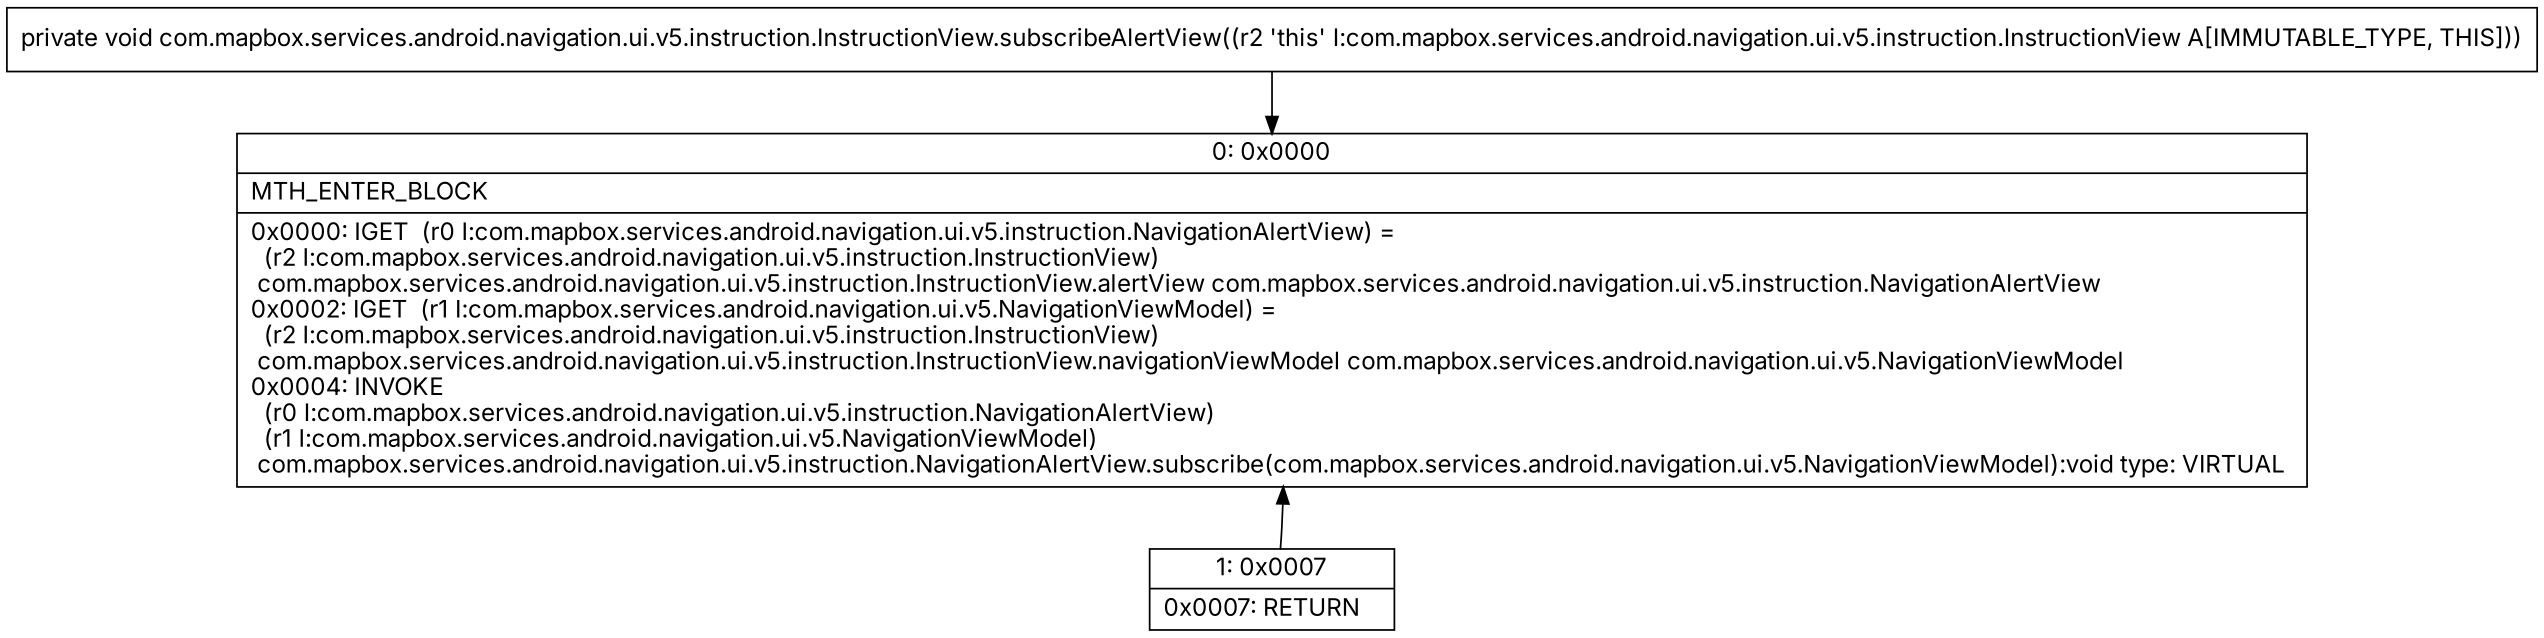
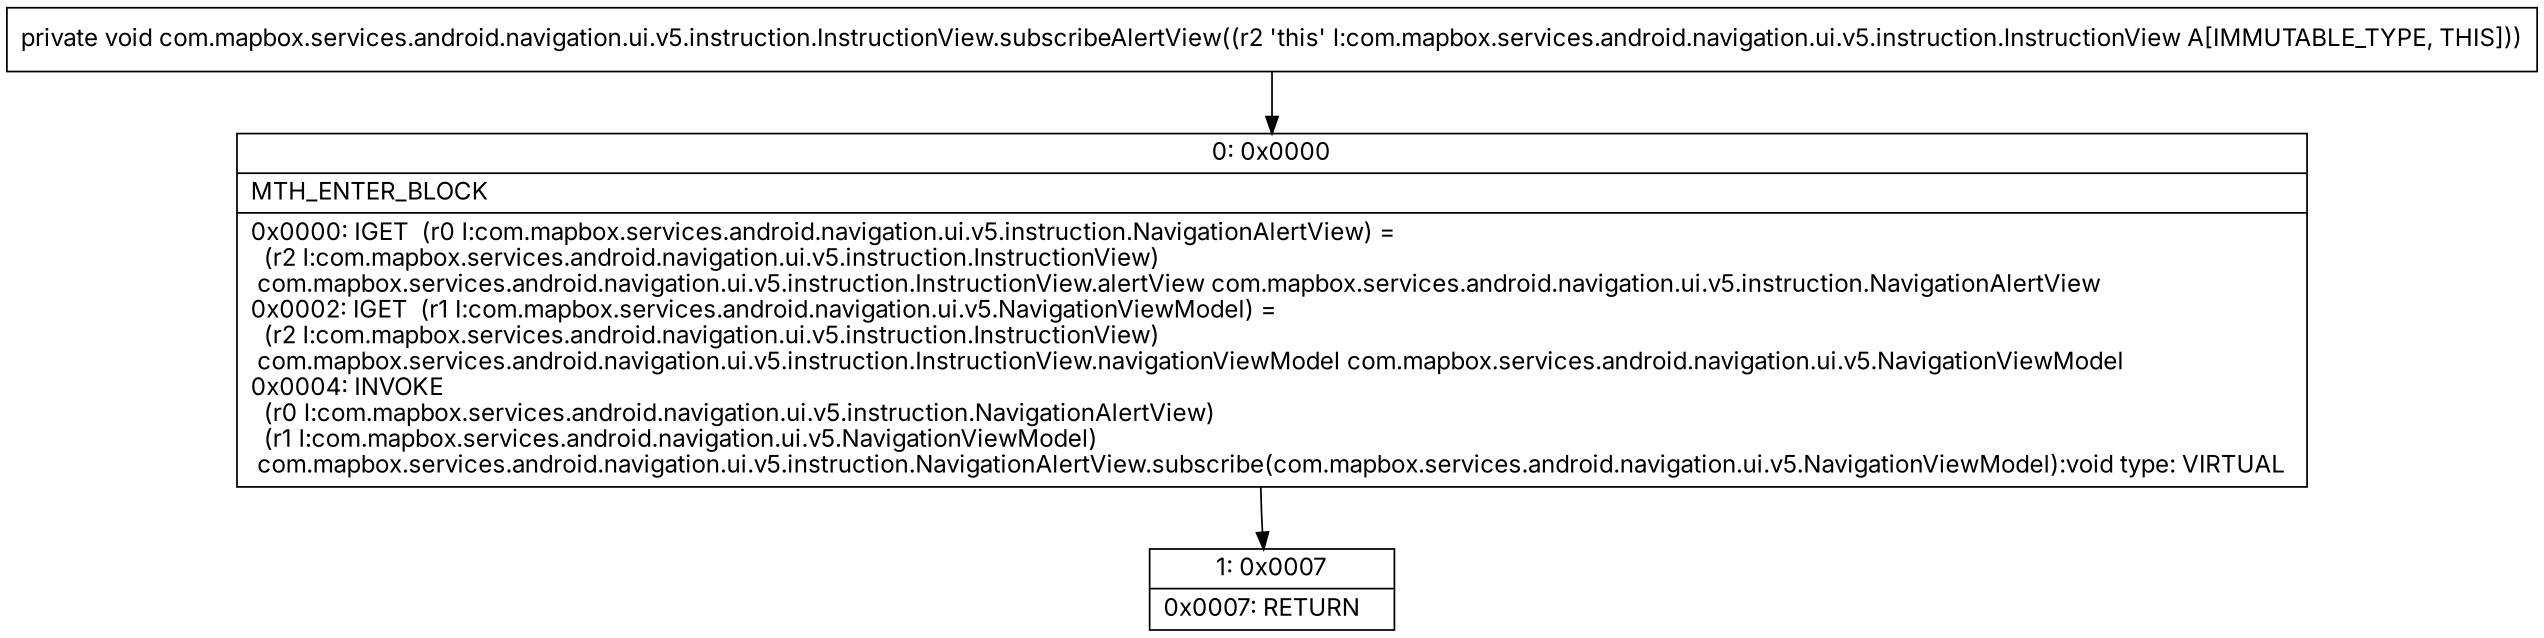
(1282, 527) -> (1261, 509)
